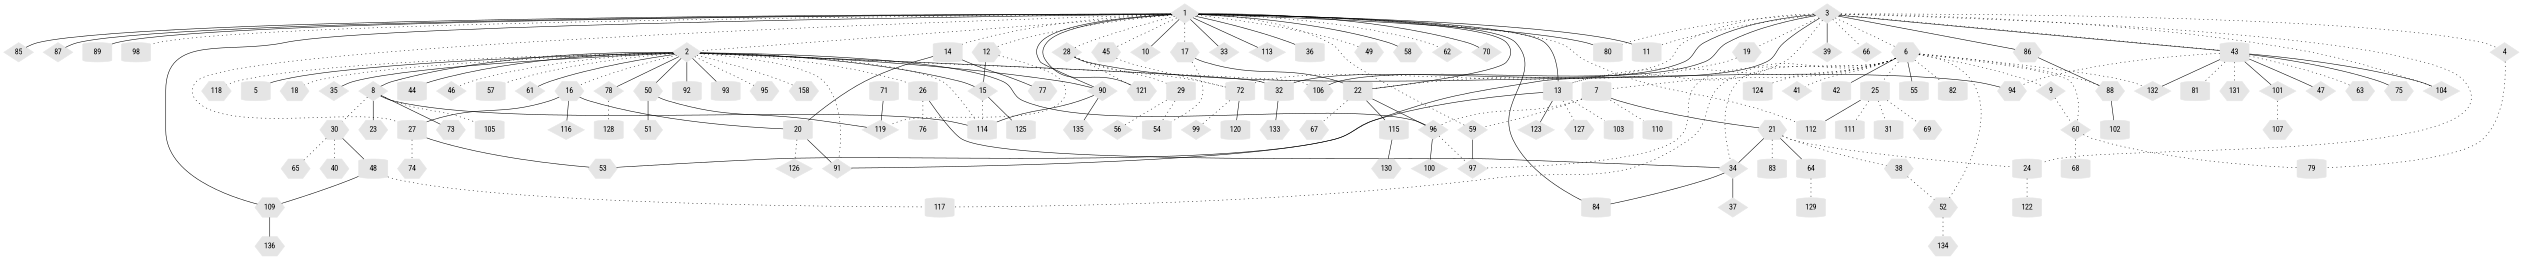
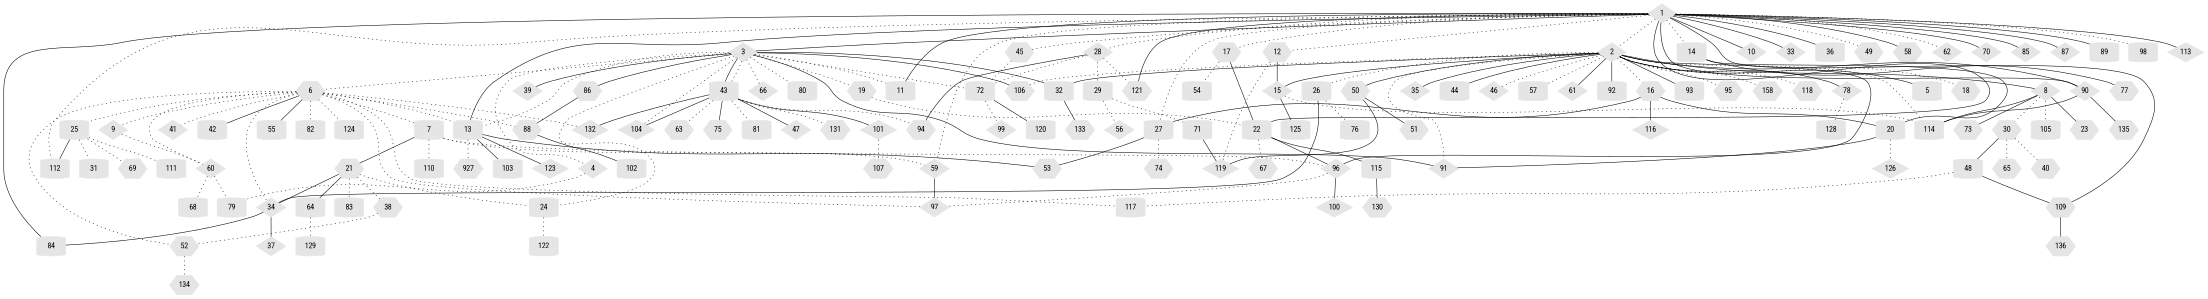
(1396, 23) -> (1157, 32)
(1588, 110) -> (488, 150)
(1169, 111) -> (1148, 110)
(1579, 130) -> (468, 169)
